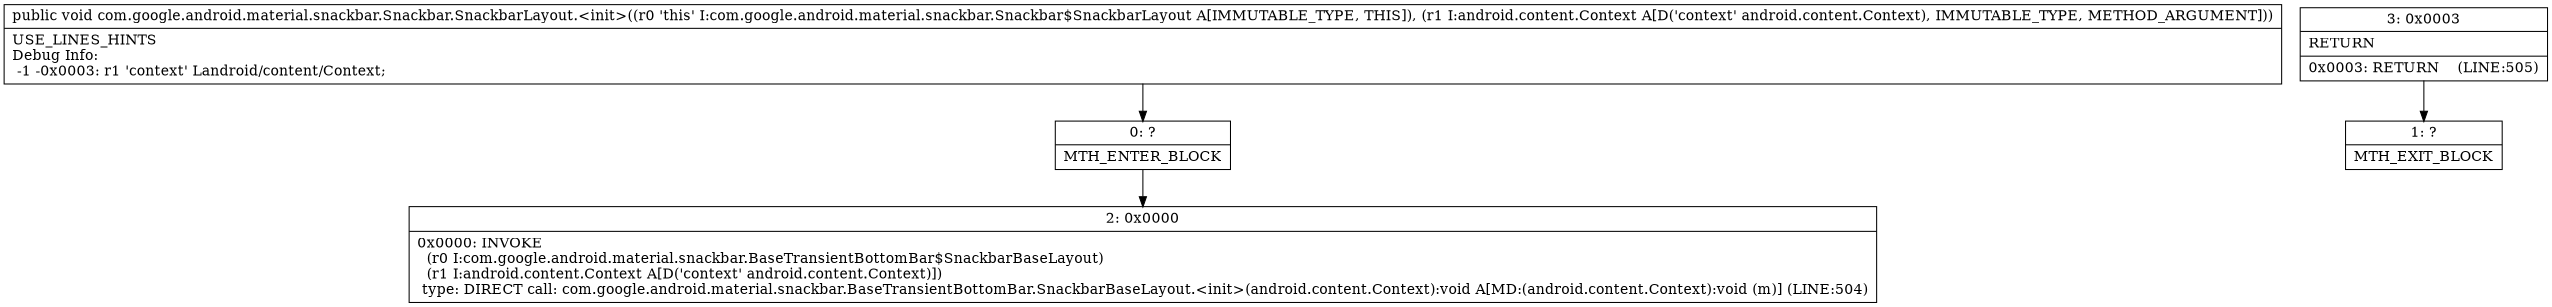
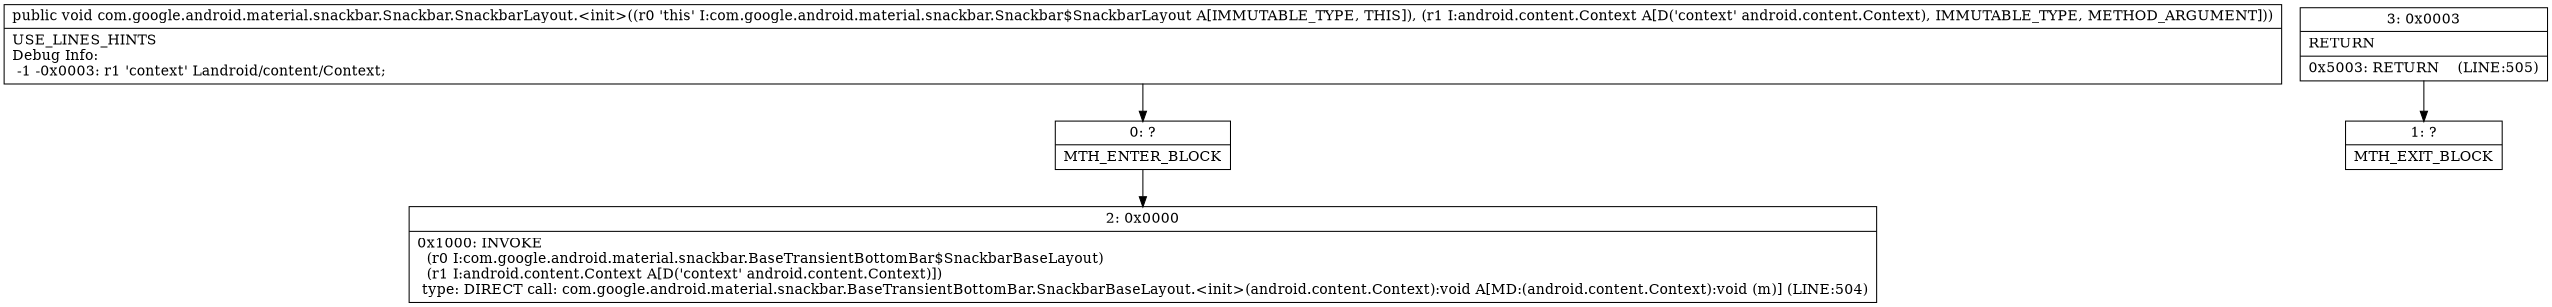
(2424, 68) -> (2424, 68)
(485, 243) -> (485, 243)
